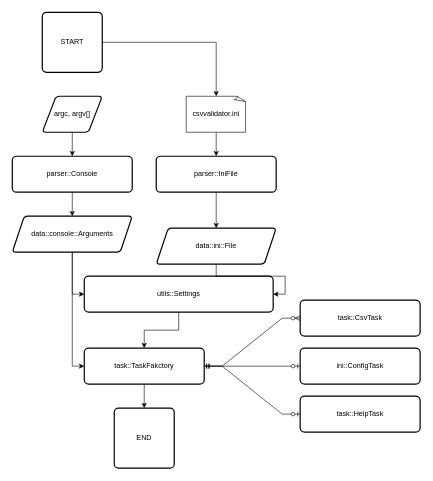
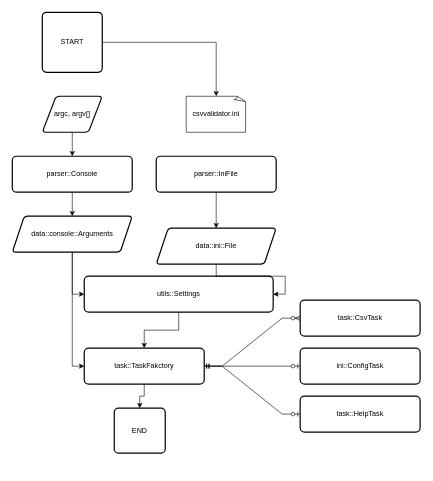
(216, 150) -> none
(144, 438) -> (140, 431)
